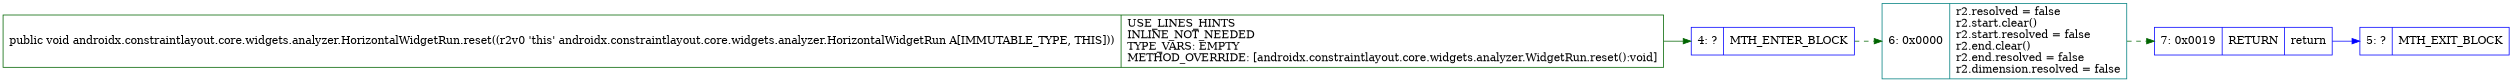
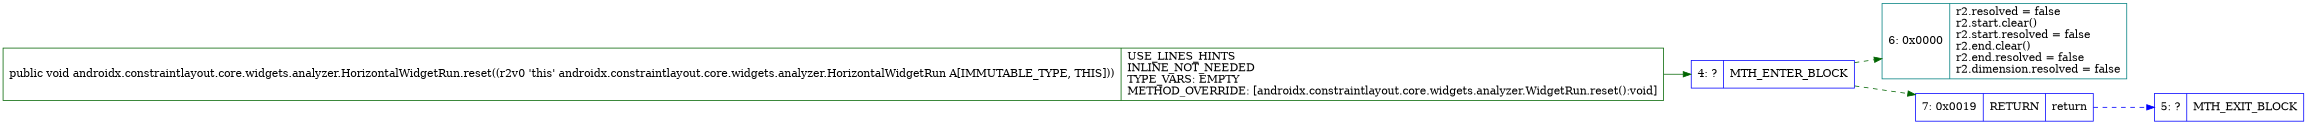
(2137, 41) -> (1881, 90)
(2342, 41) -> (2120, 107)
